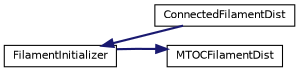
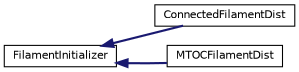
(136, 49) -> (147, 63)
